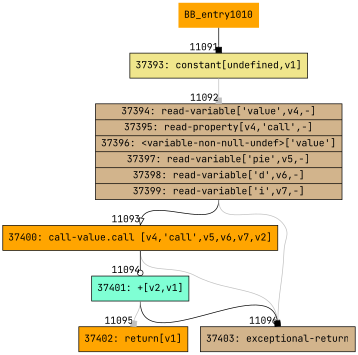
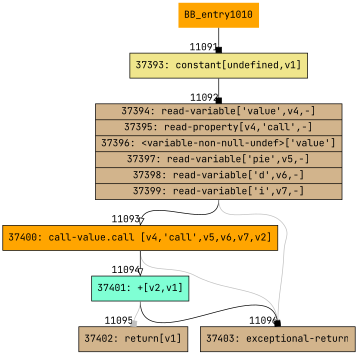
(219, 87) -> (219, 87)
(140, 264) -> (140, 264)
(133, 339) -> (133, 339)
